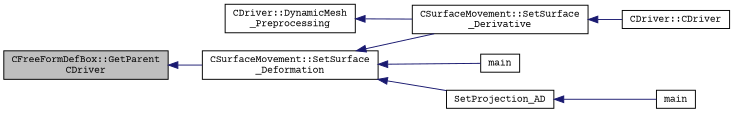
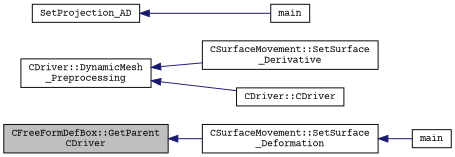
(610, 19) -> (199, 86)
(400, 41) -> none
(417, 86) -> none
